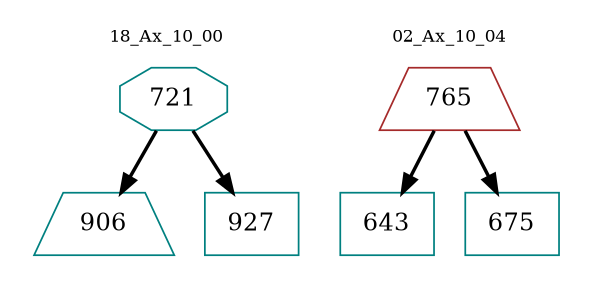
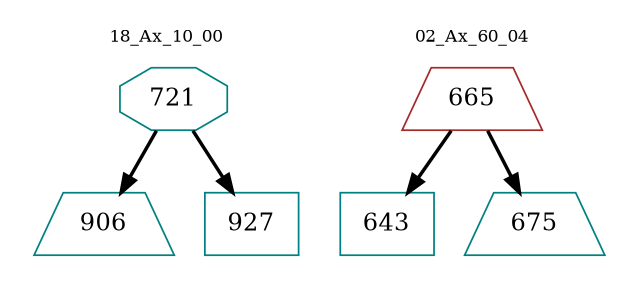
(450, 37) -> (472, 37)
(450, 99) -> (472, 99)
(512, 224) -> (535, 224)
